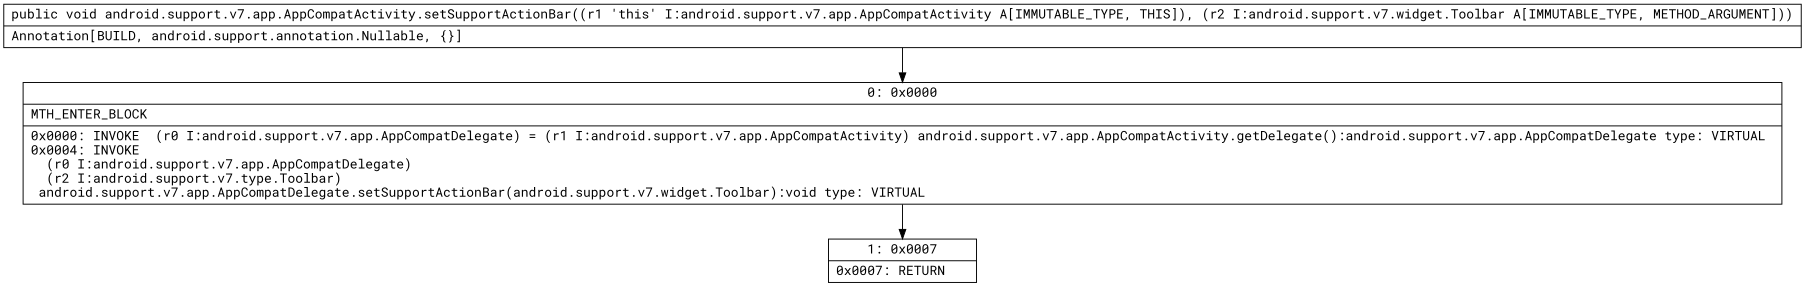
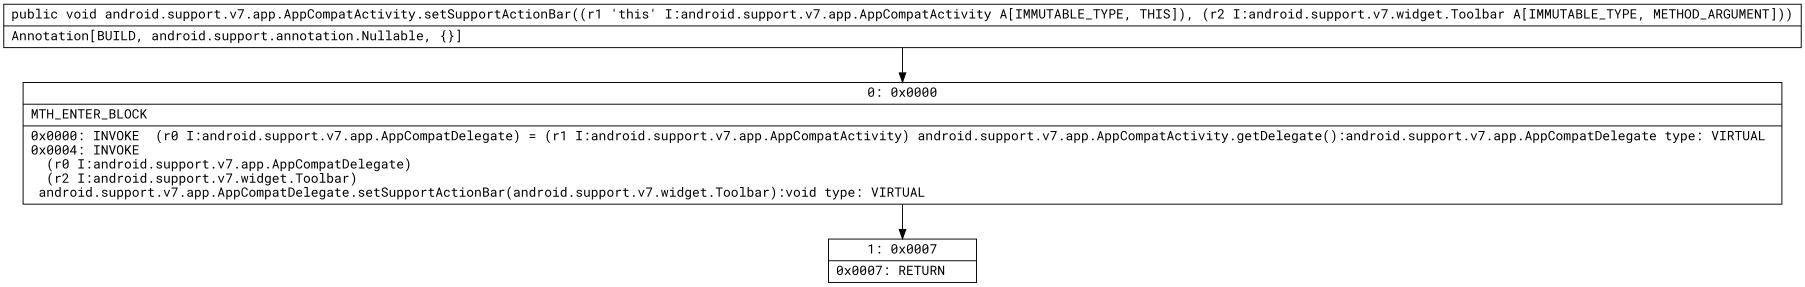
(187, 179) -> (194, 179)
